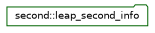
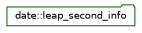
(77, 16) -> (71, 16)
